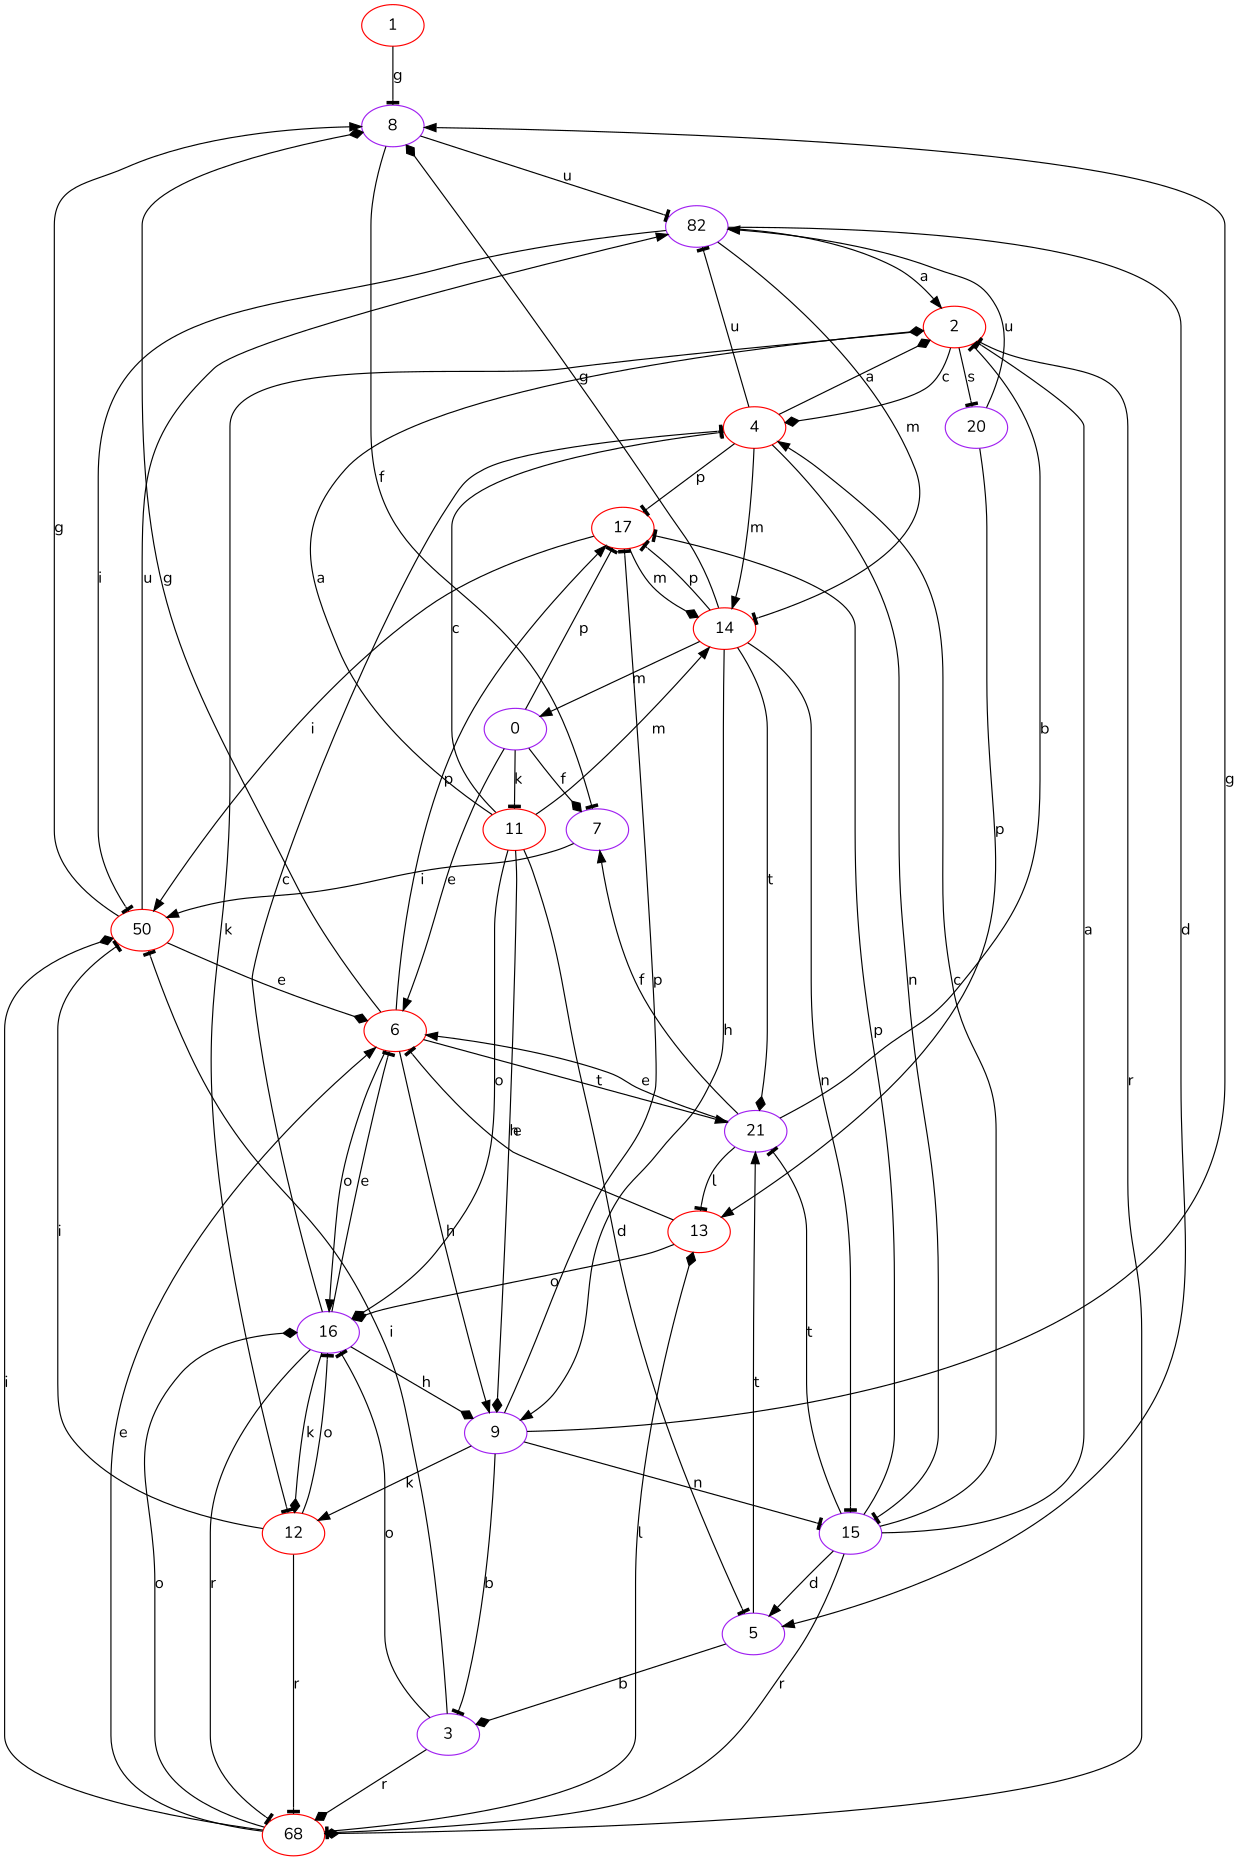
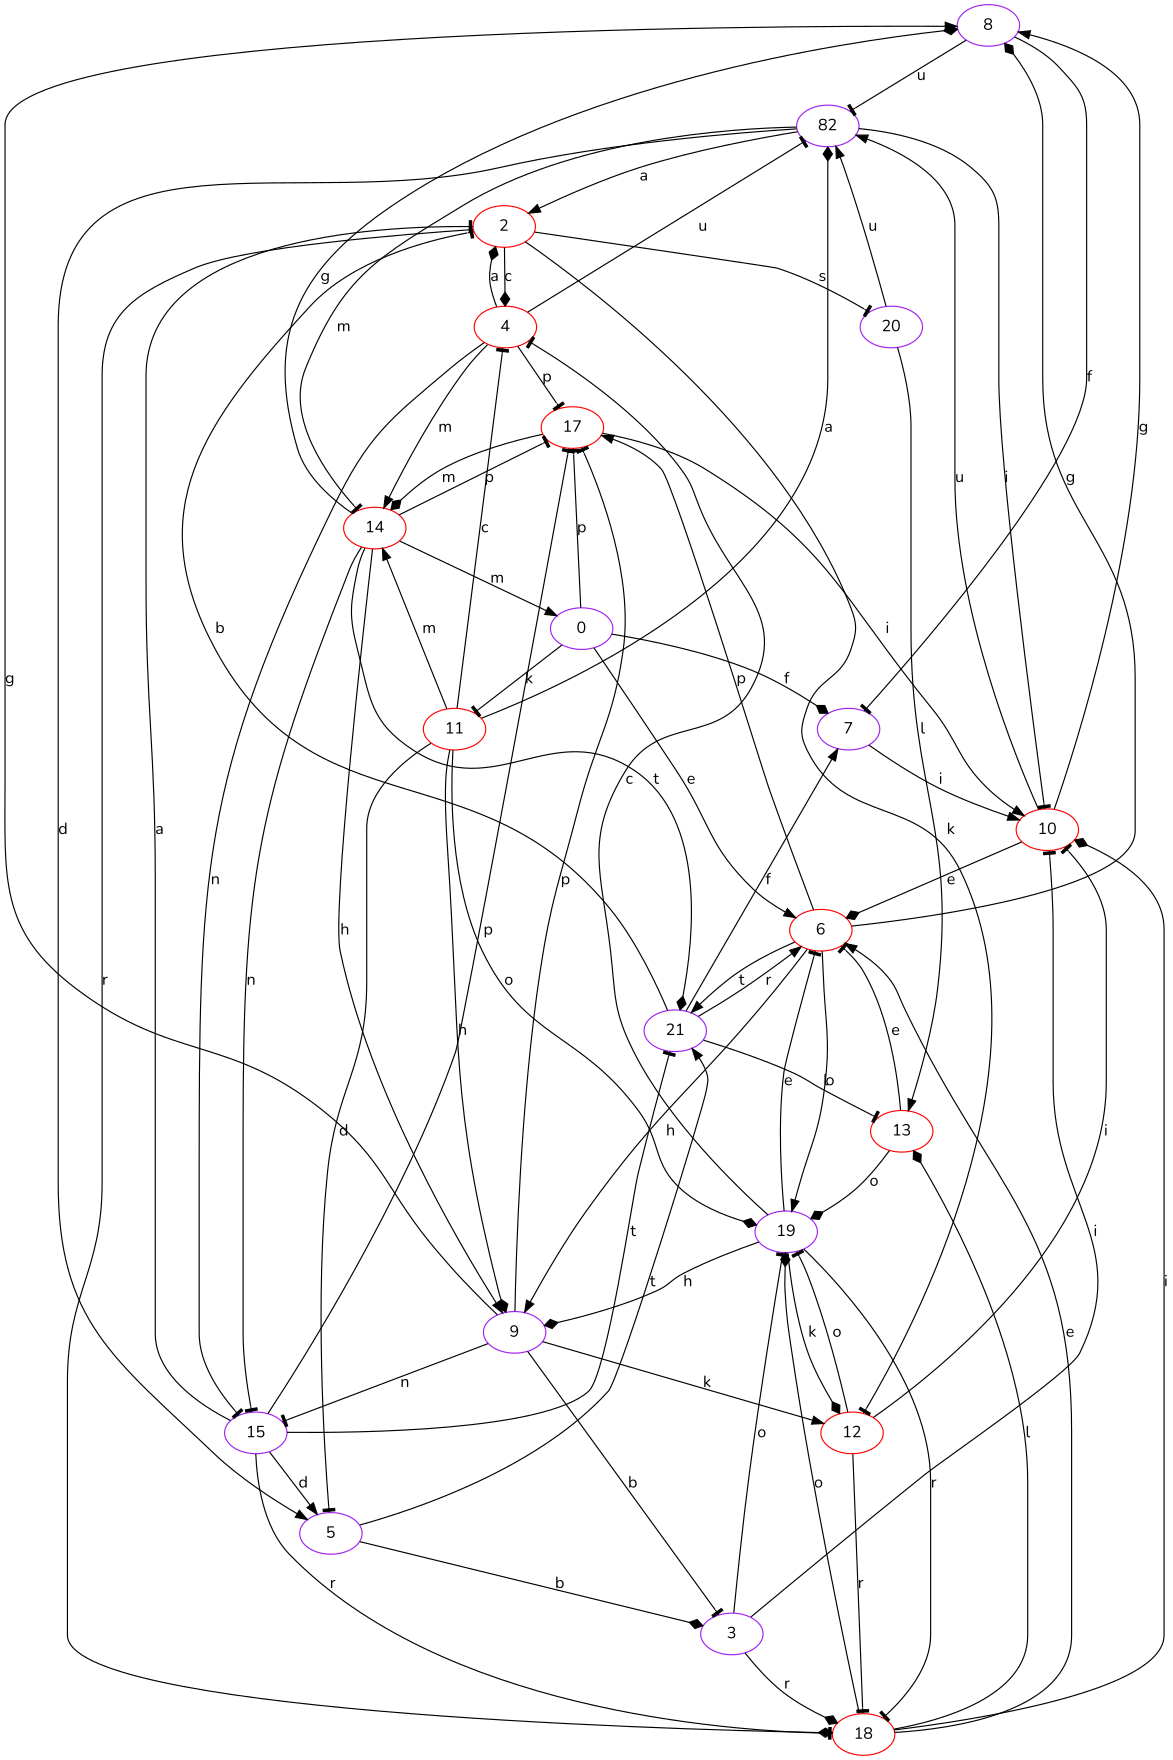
(393, 25) -> none
(415, 427) -> (767, 529)
(1000, 830) -> (923, 729)
(142, 930) -> (1047, 830)
(962, 1022) -> none
(646, 1081) -> (769, 980)
(328, 1332) -> (786, 1232)
(294, 1835) -> (864, 1734)
